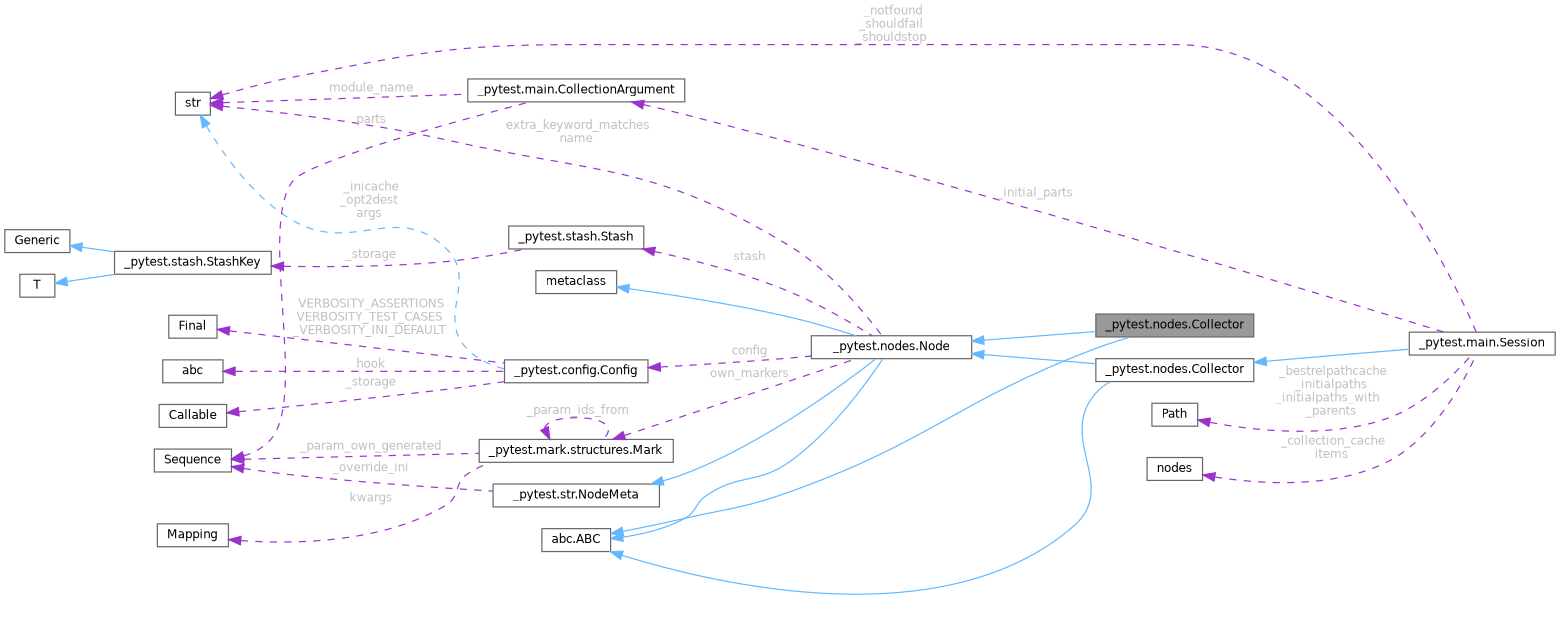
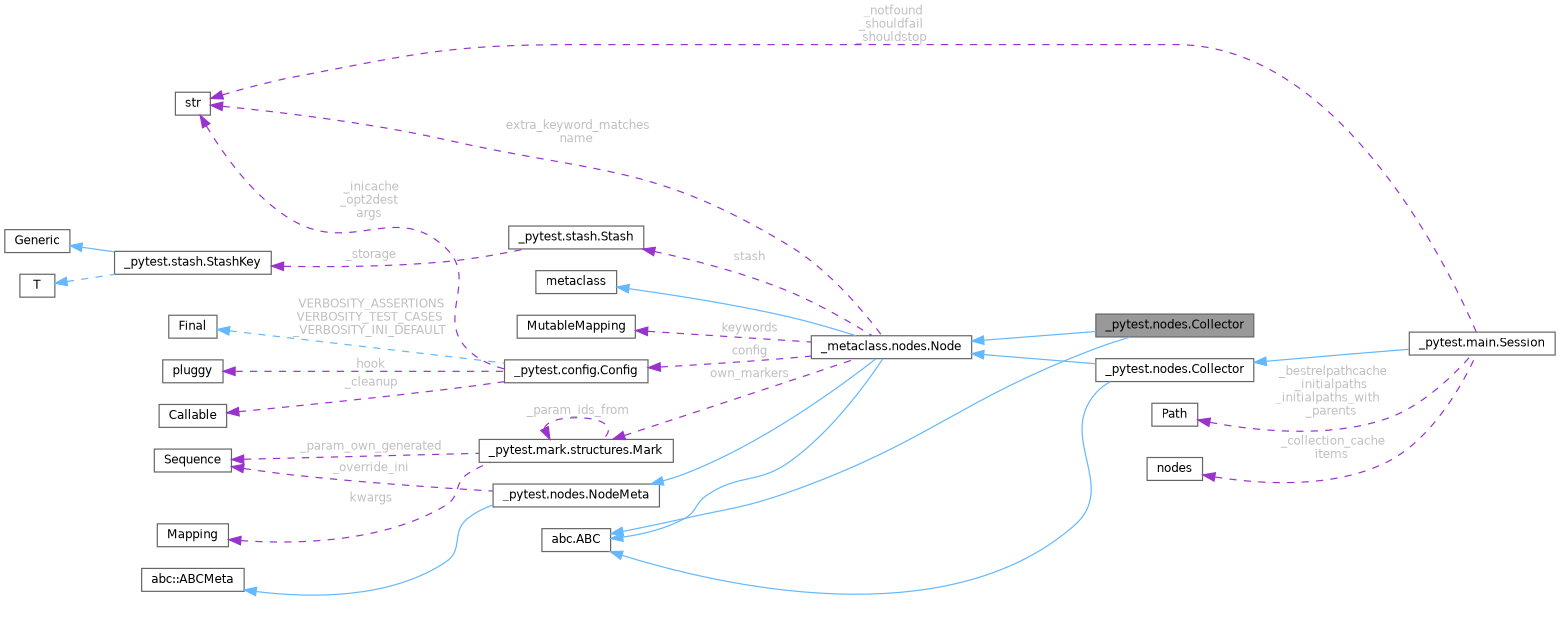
(576, 90) -> none
(381, 229) -> (381, 229)
(91, 278) -> (91, 278)
none -> (576, 327)
(367, 347) -> (367, 347)
(892, 347) -> (892, 347)
(193, 371) -> (193, 371)
(370, 383) -> (370, 383)
(576, 495) -> (576, 495)
none -> (193, 580)
